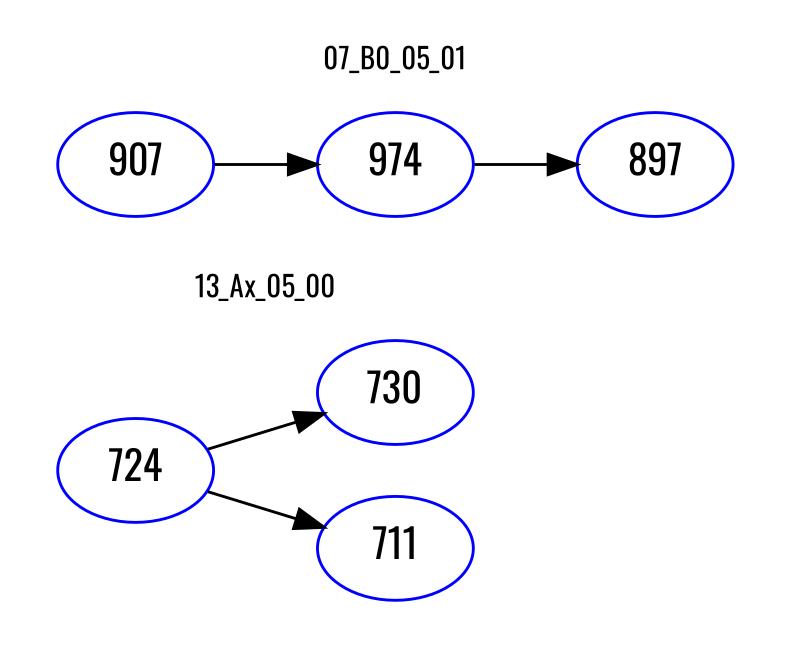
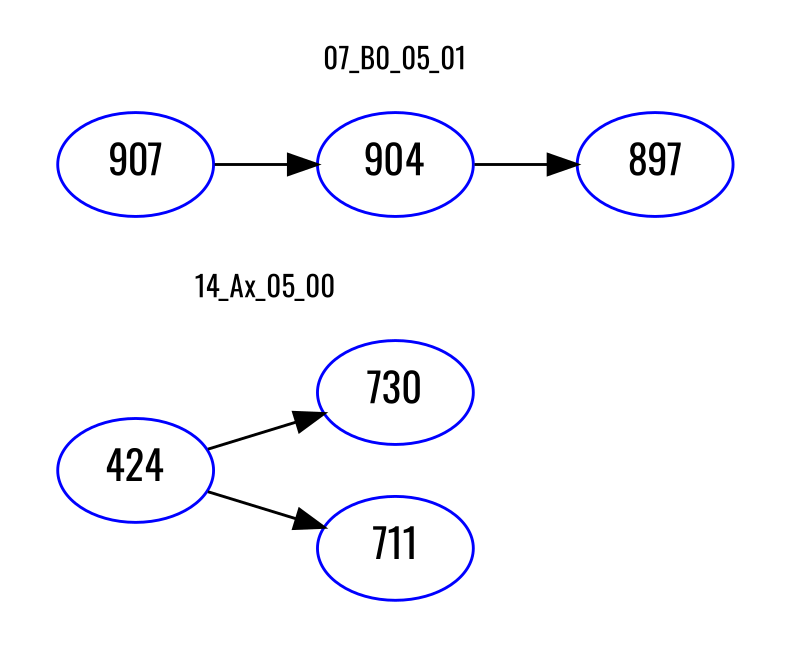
(395, 165) -> (395, 165)
(266, 290) -> (266, 290)
(136, 470) -> (136, 470)
